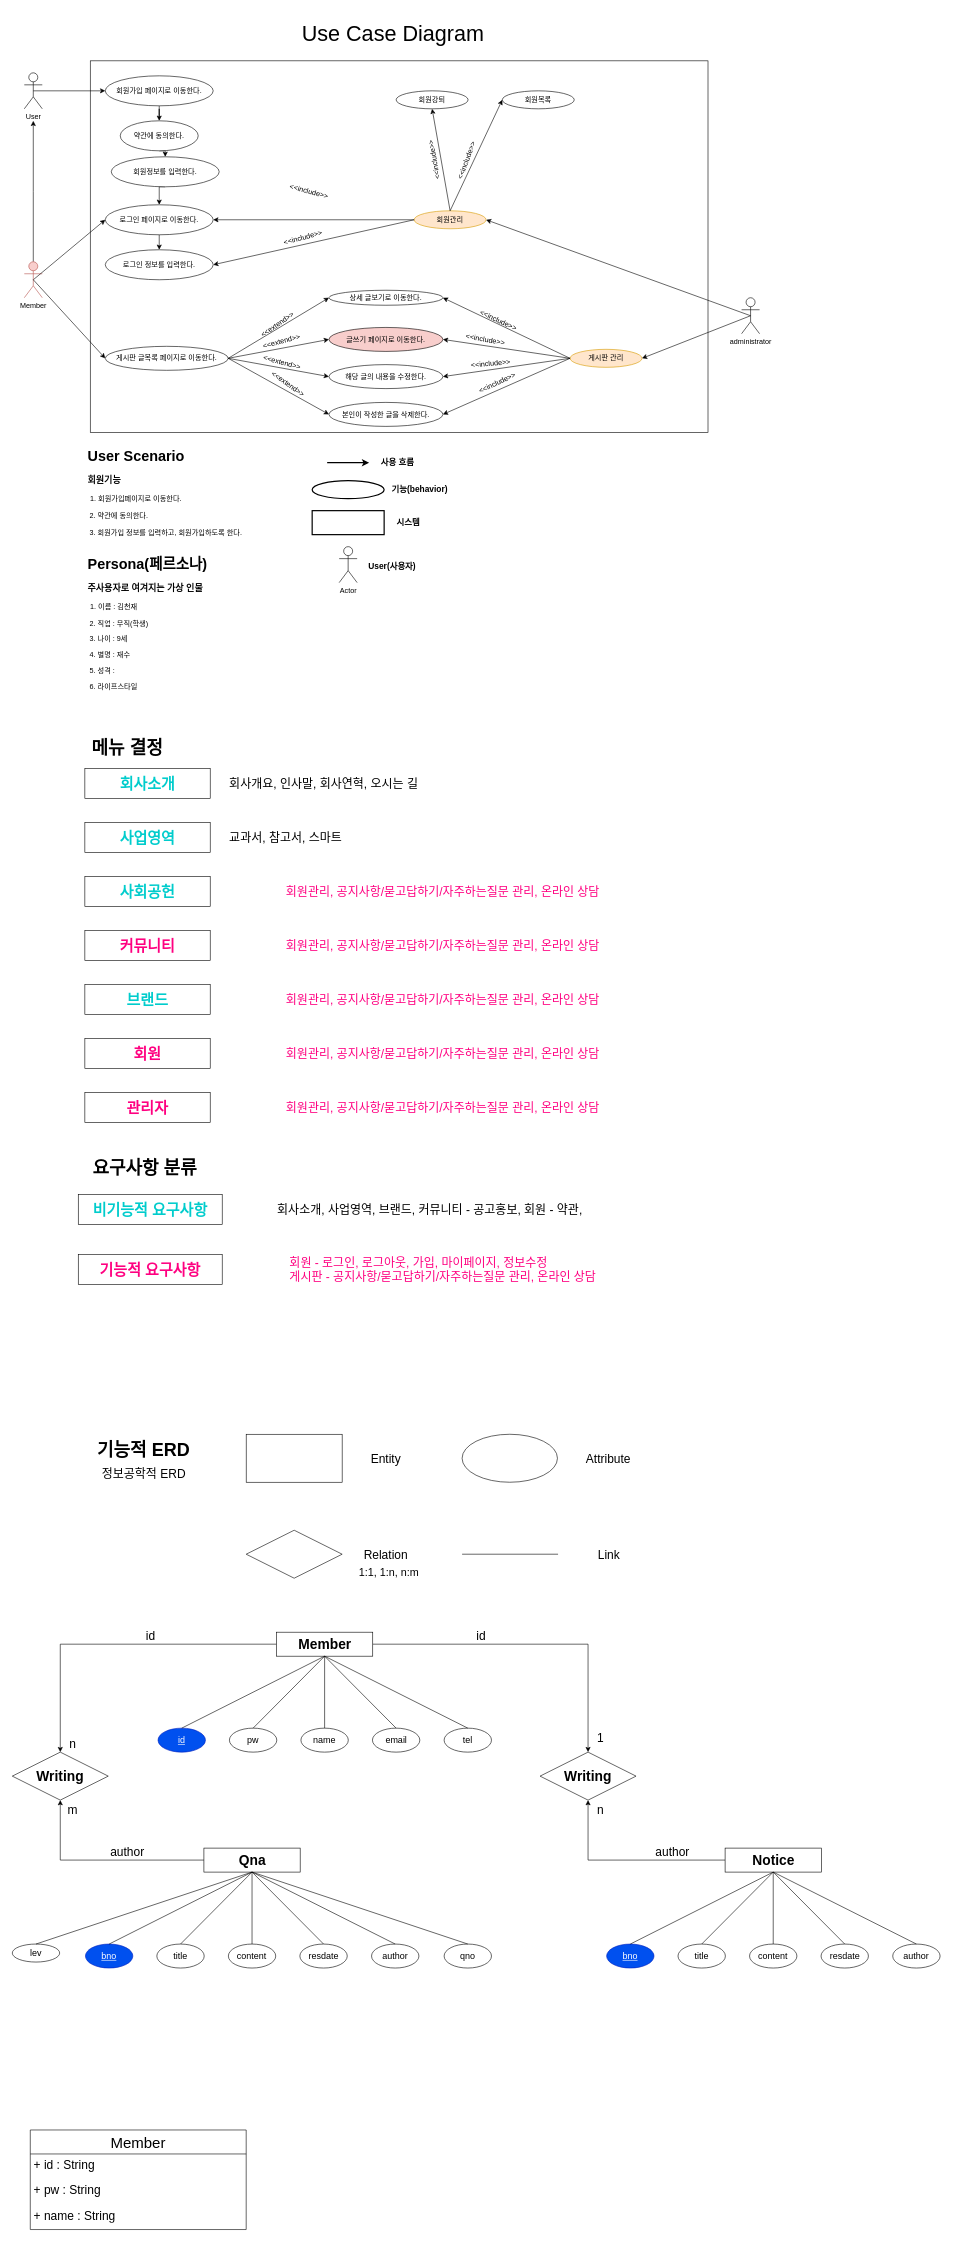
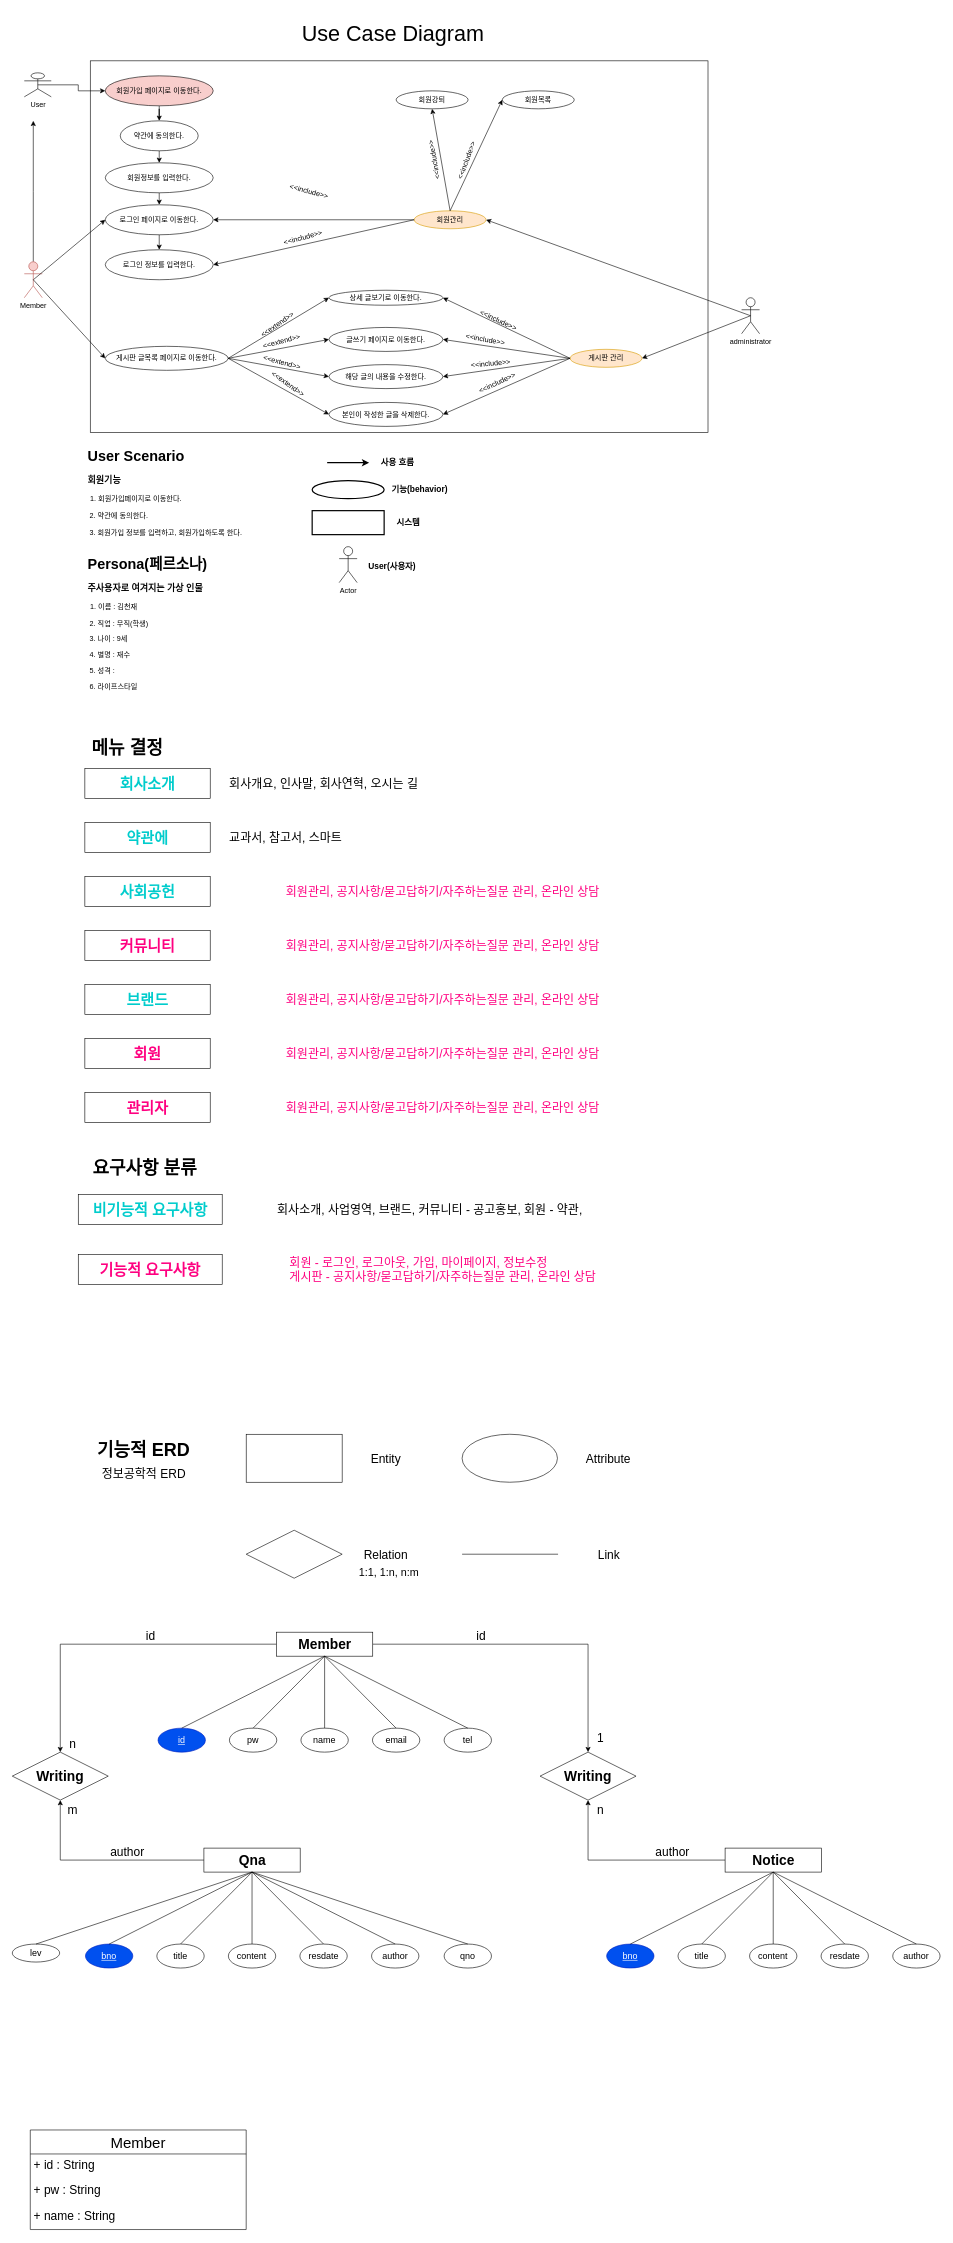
(33, 90) -> (38, 84)
(159, 90) -> (159, 90)
(165, 171) -> (159, 177)
(386, 339) -> (386, 339)
(148, 837) -> (148, 837)
